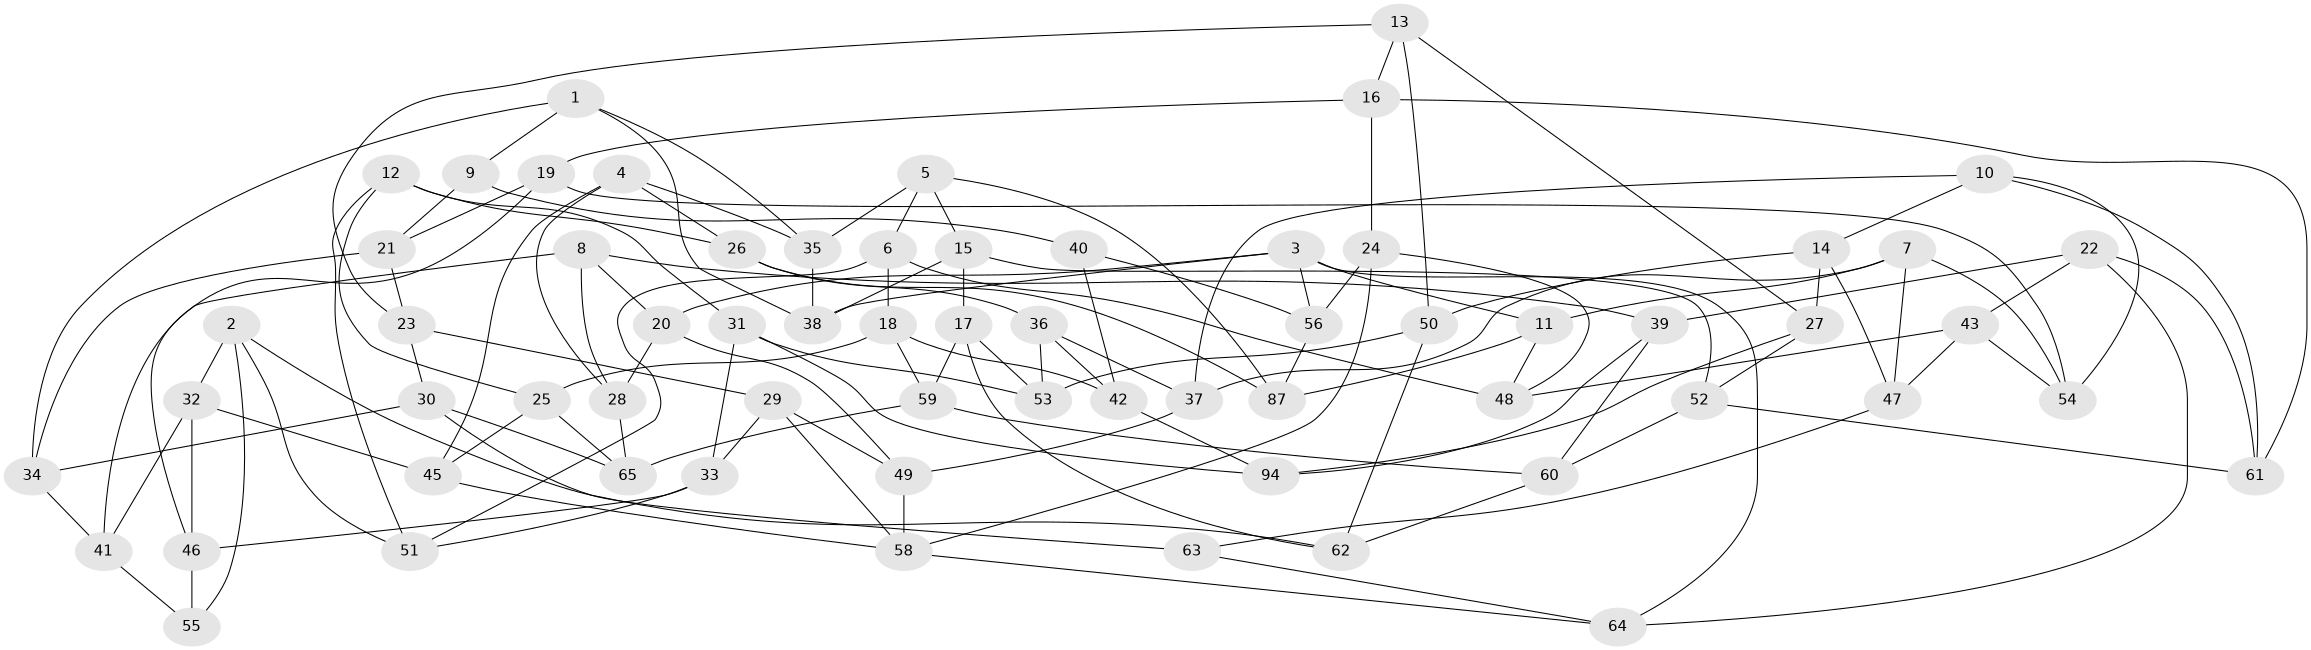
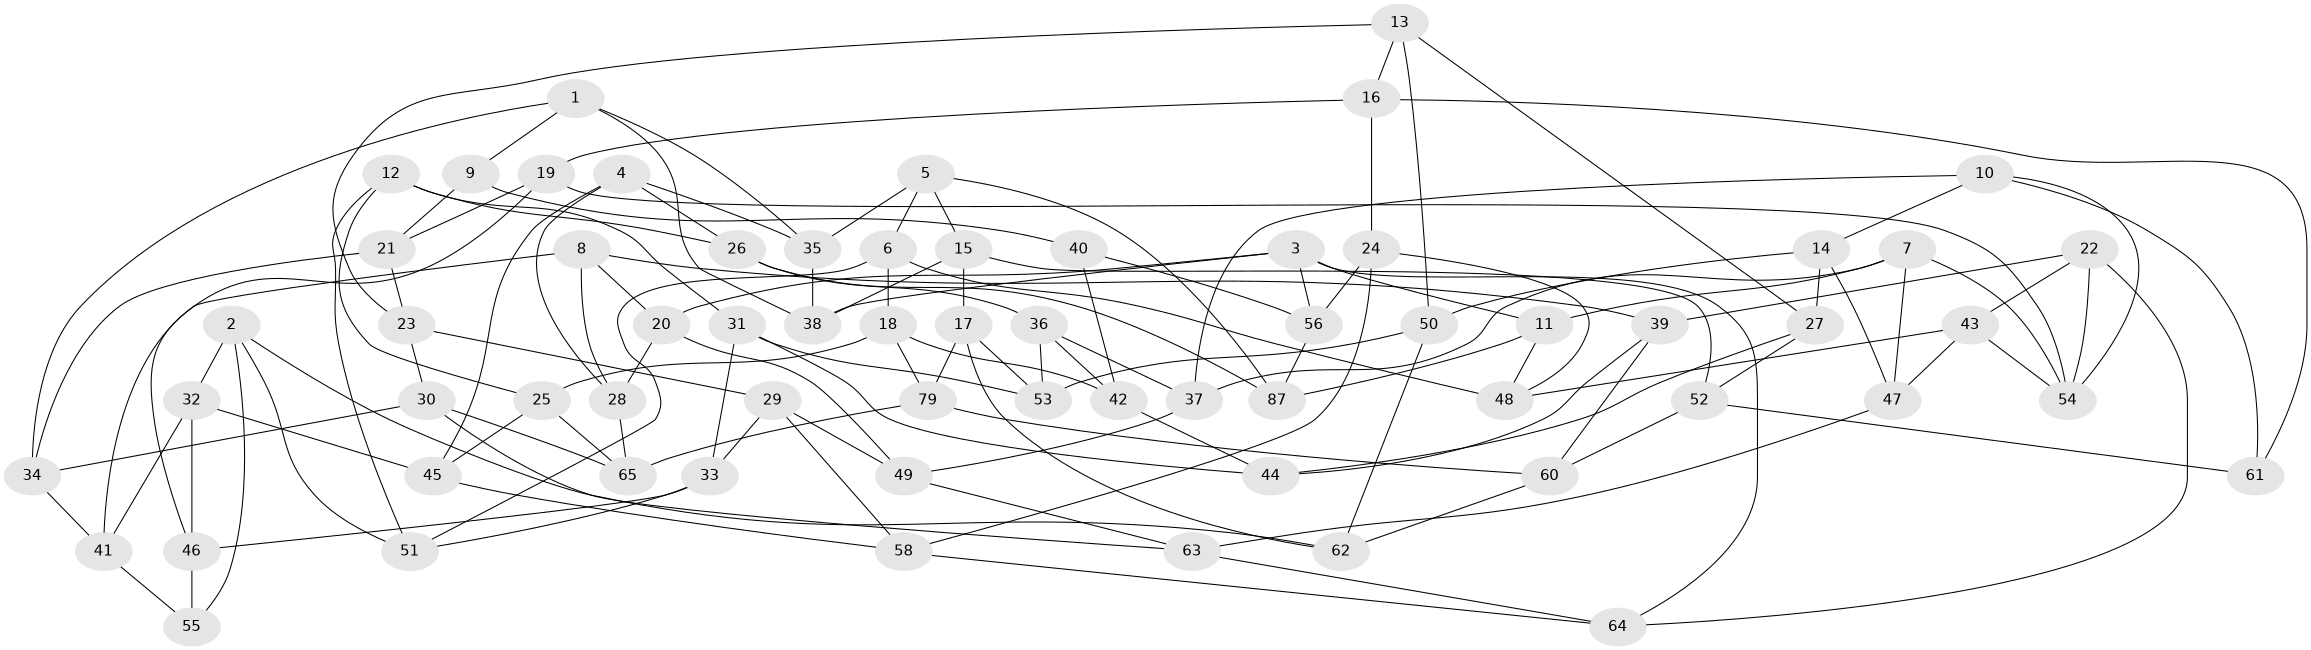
(2219, 332) -> (2085, 326)
(928, 401) -> (928, 401)
(1271, 476) -> (1271, 476)
(904, 514) -> (1024, 508)
